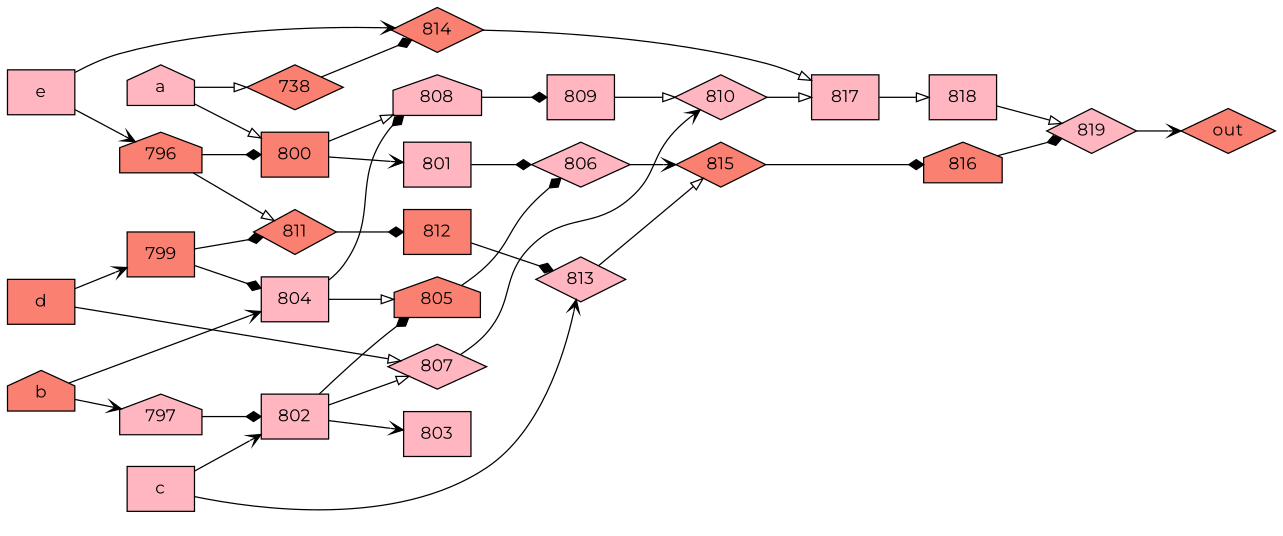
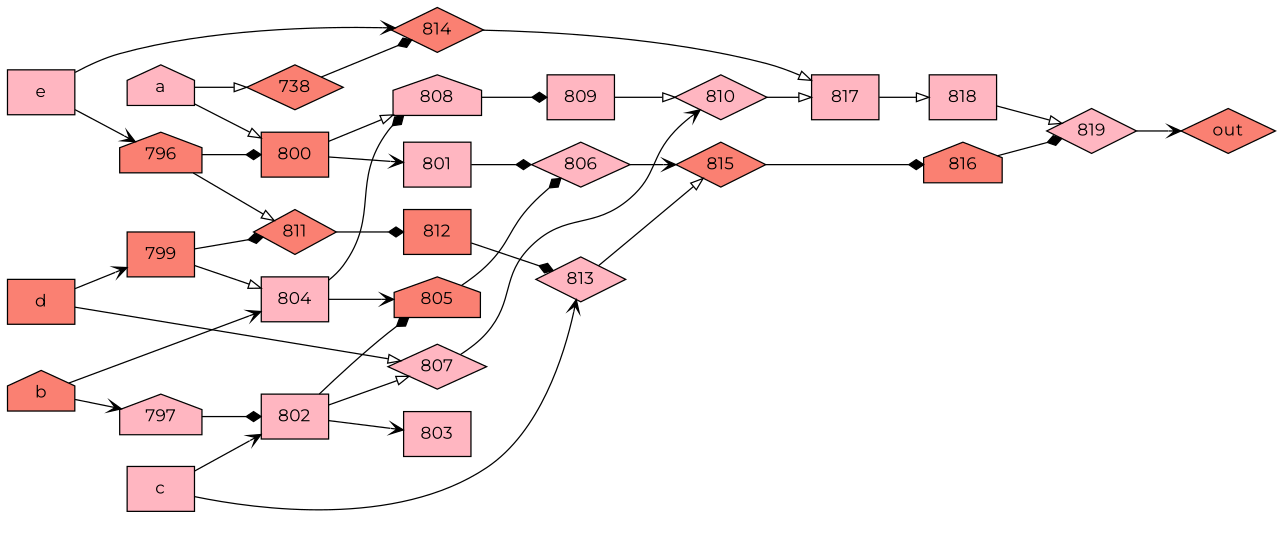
(222, 275) -> (222, 275)
(355, 299) -> (355, 299)
